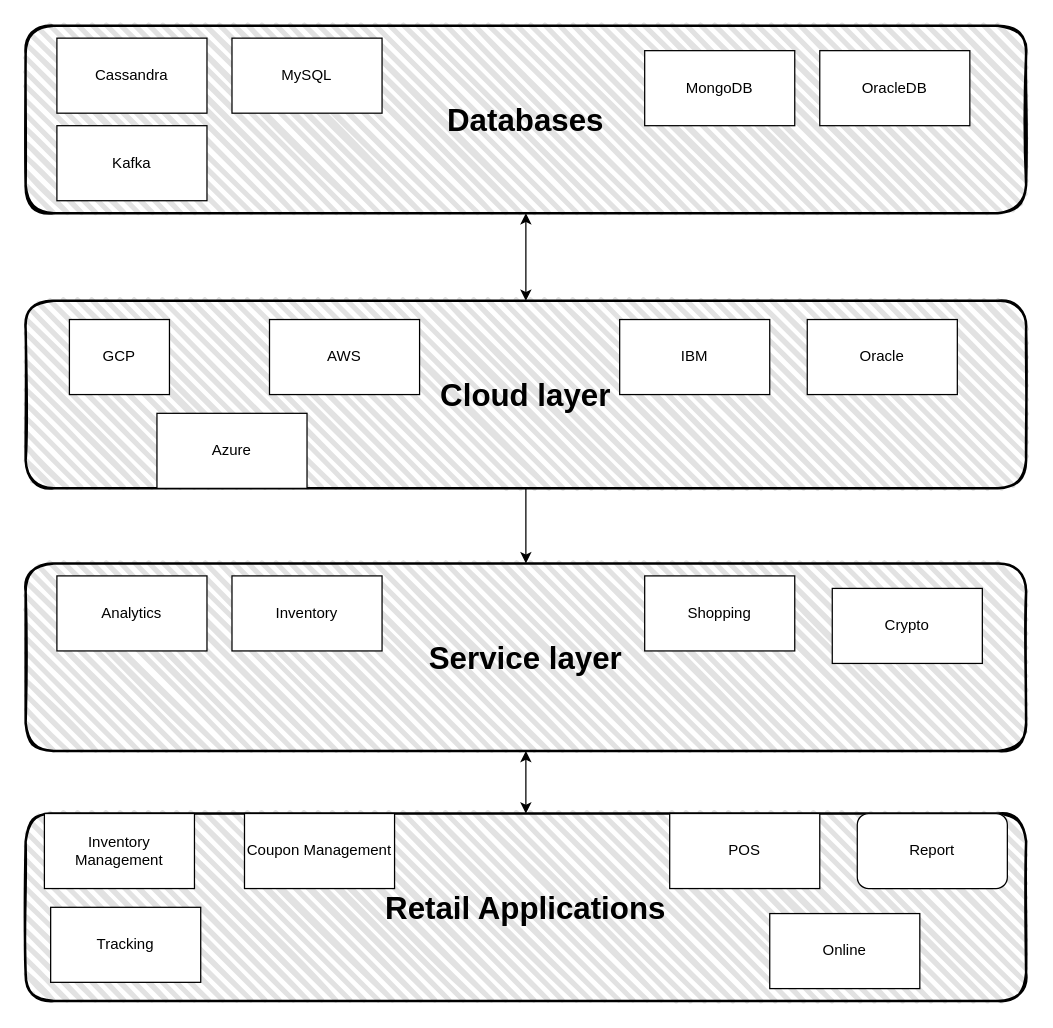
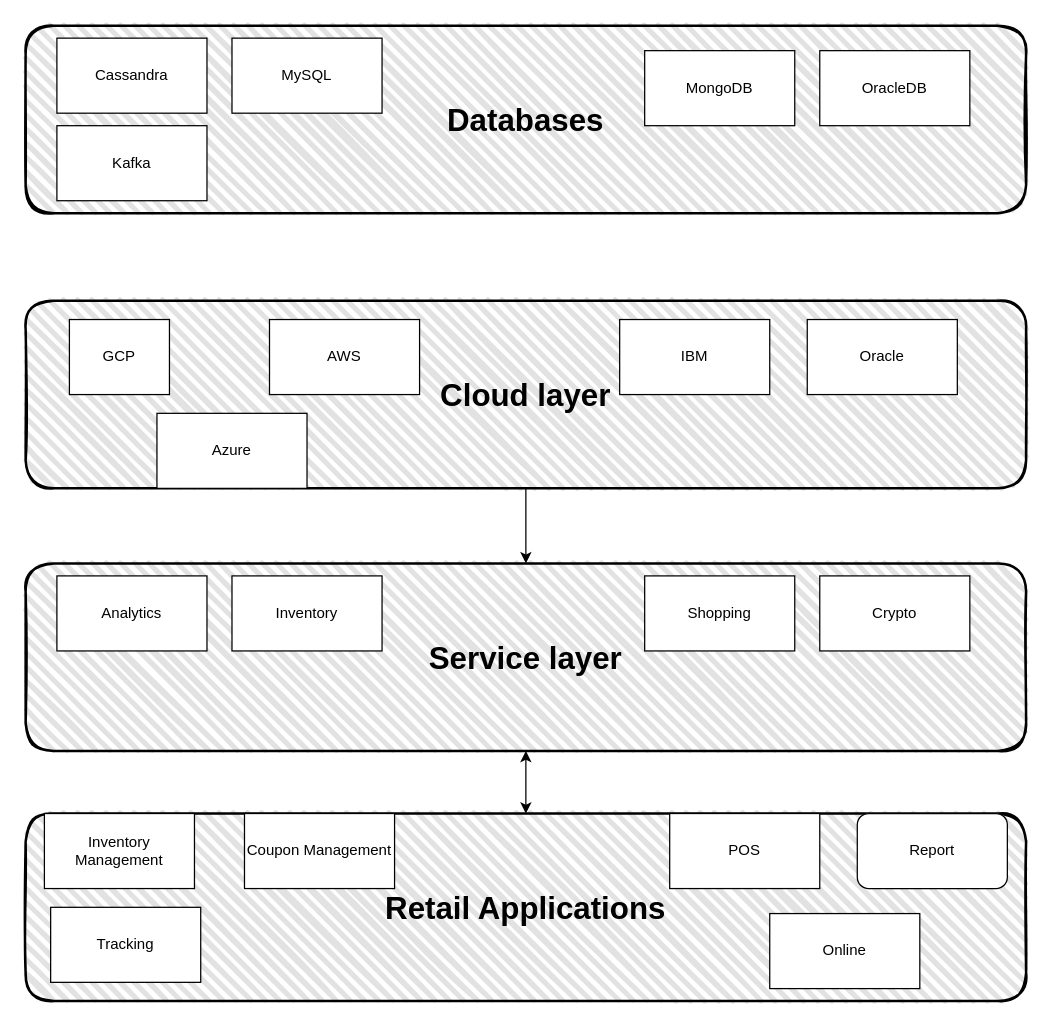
(526, 256) -> none
(907, 626) -> (894, 613)
